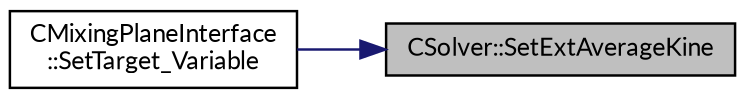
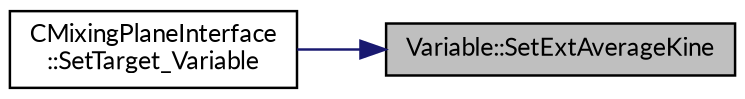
(561, 49) -> (561, 49)
